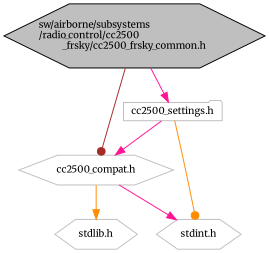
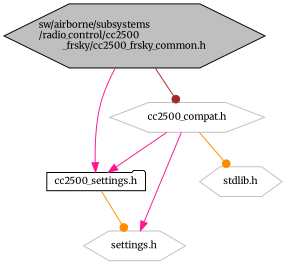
(173, 112) -> (96, 182)
(142, 135) -> (141, 150)
(96, 197) -> (211, 146)
(199, 234) -> (135, 246)
